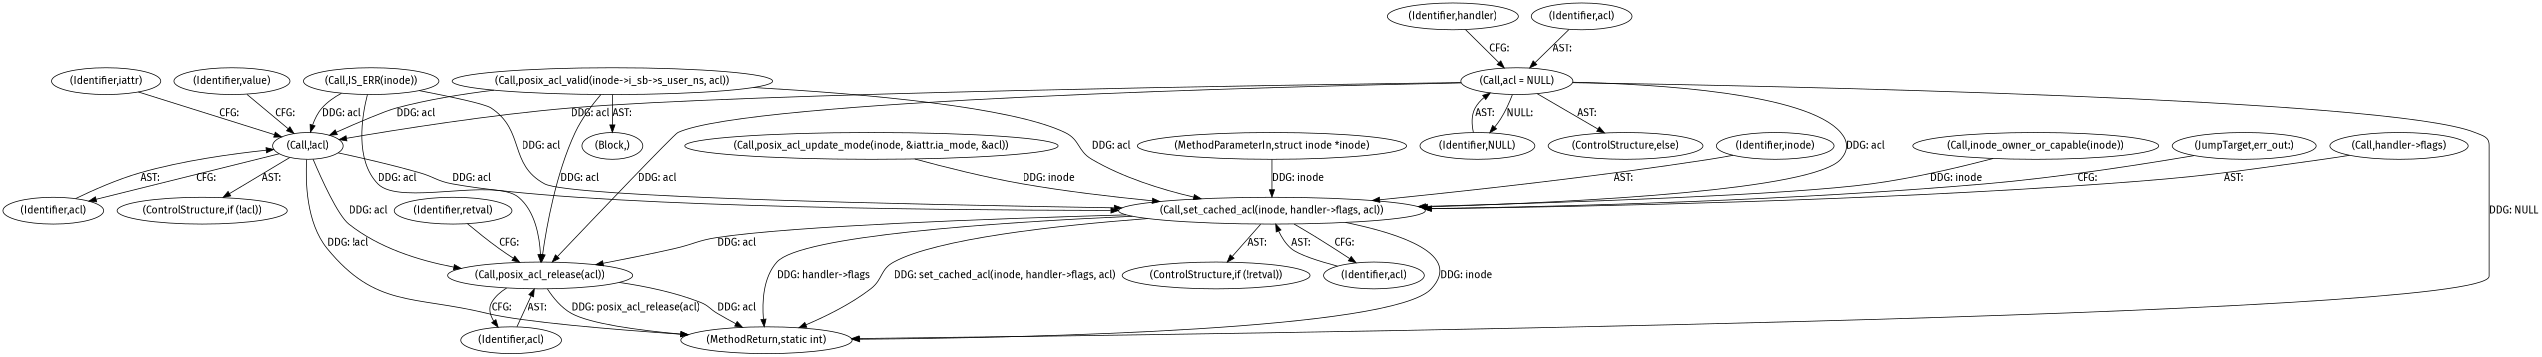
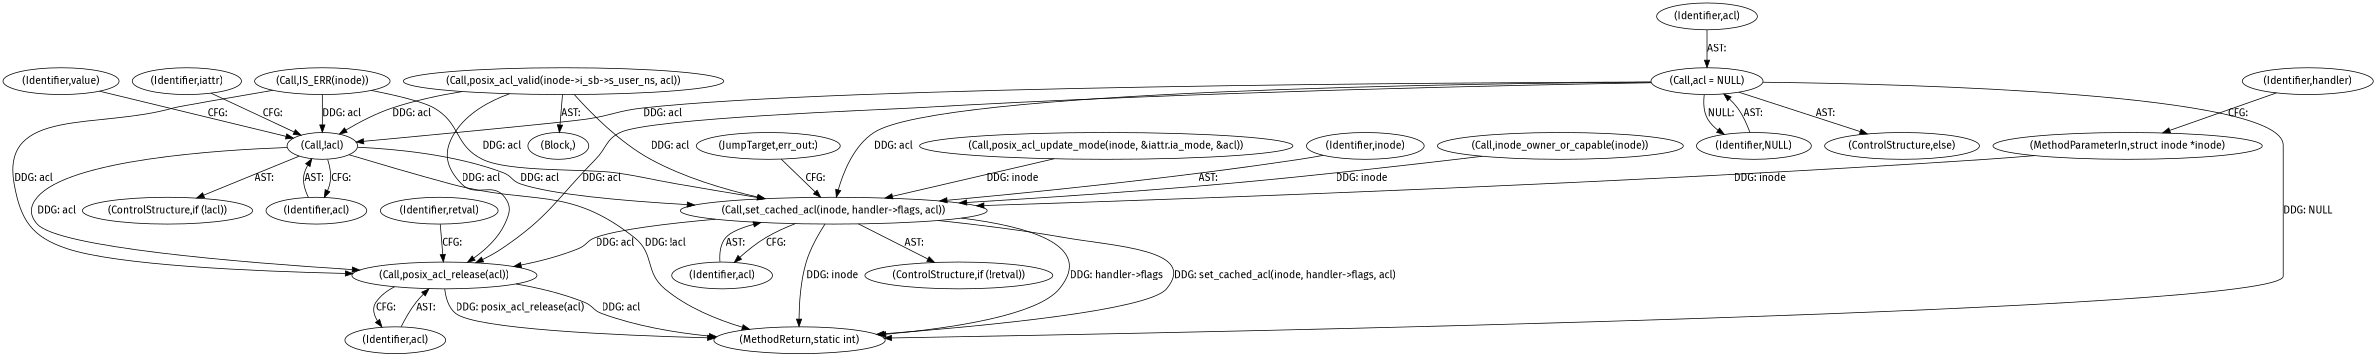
(1482, 46) -> (2228, 110)
(2399, 146) -> none
